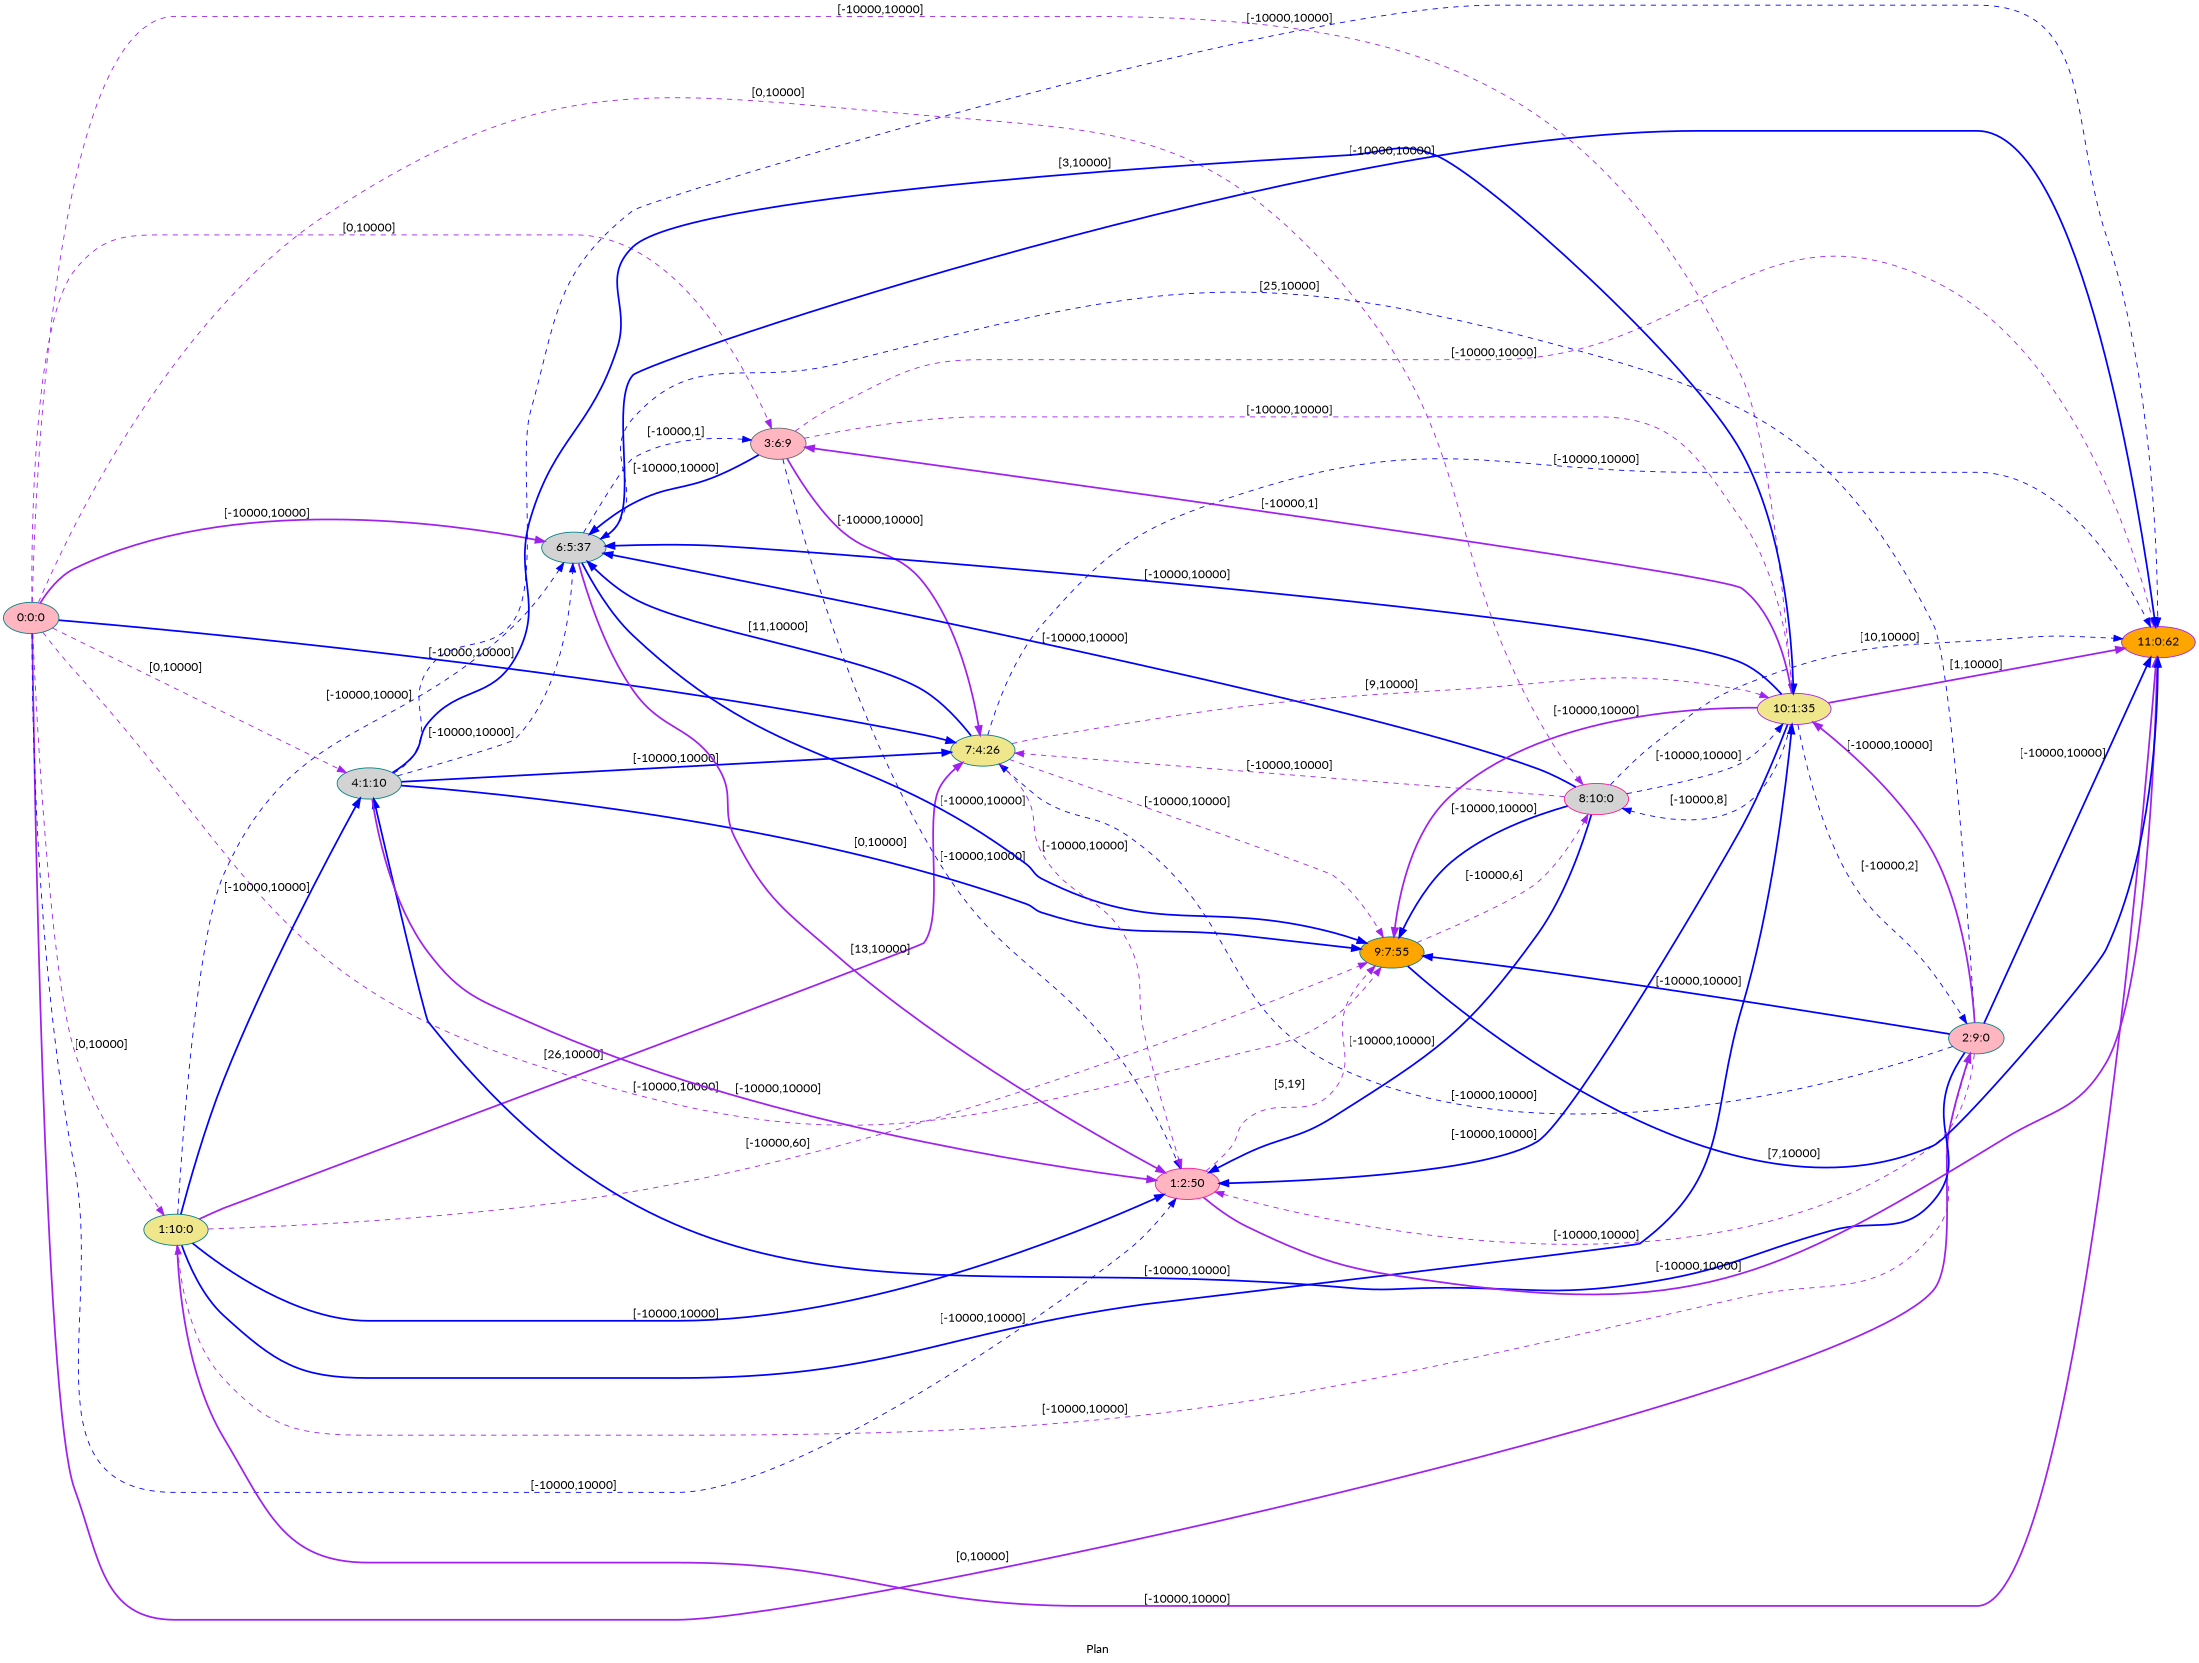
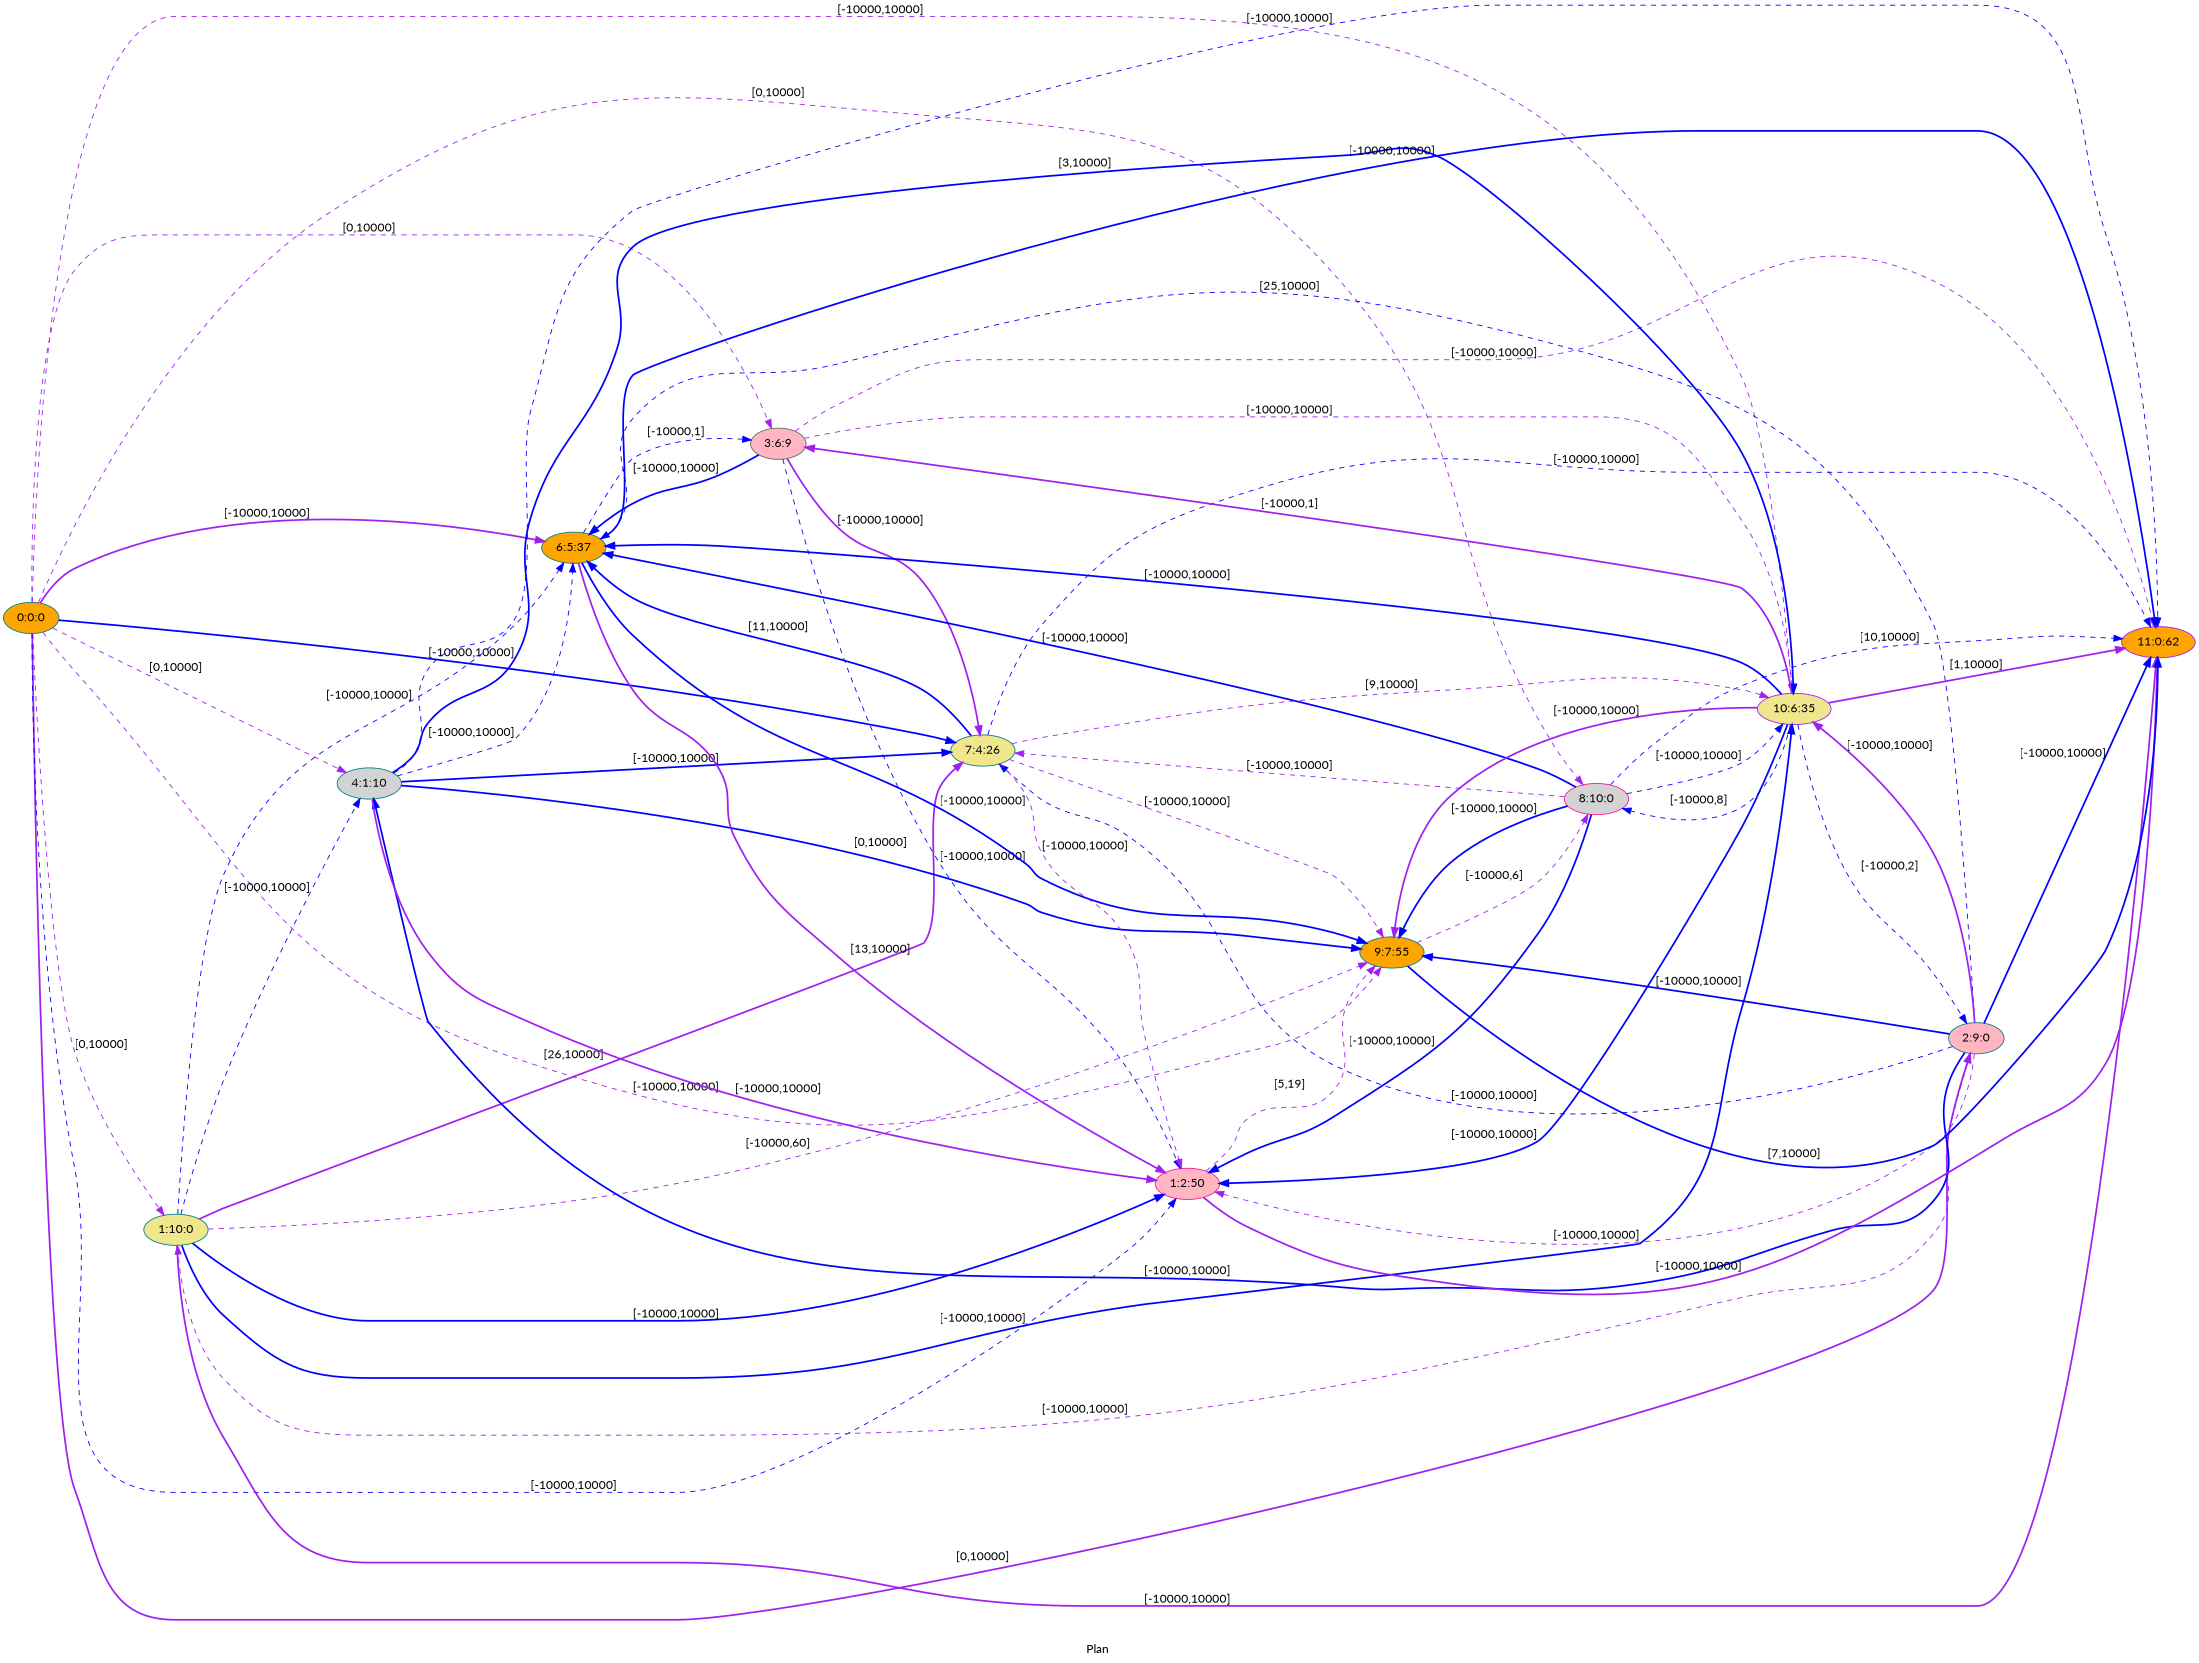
(574, 548) -> (574, 548)
(31, 618) -> (31, 618)
(1794, 709) -> (1794, 709)
(256, 1005) -> (256, 1005)
